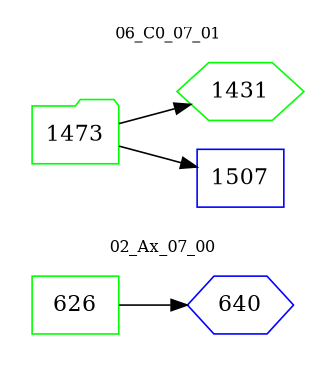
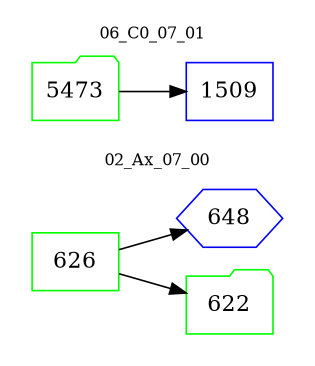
(240, 92) -> none
(75, 135) -> (75, 92)
(240, 178) -> (230, 92)
none -> (230, 305)
(240, 305) -> (230, 218)
